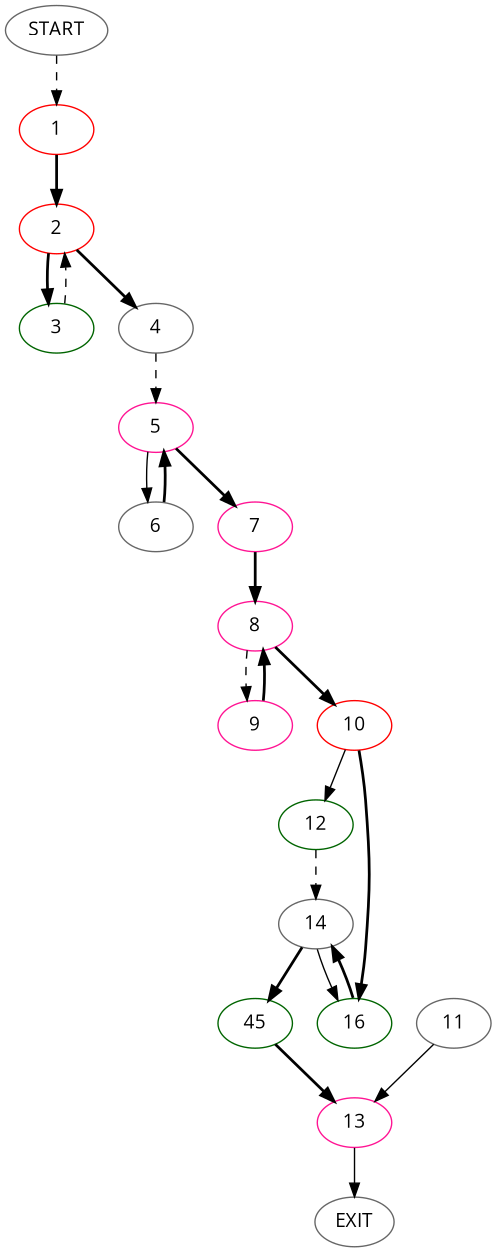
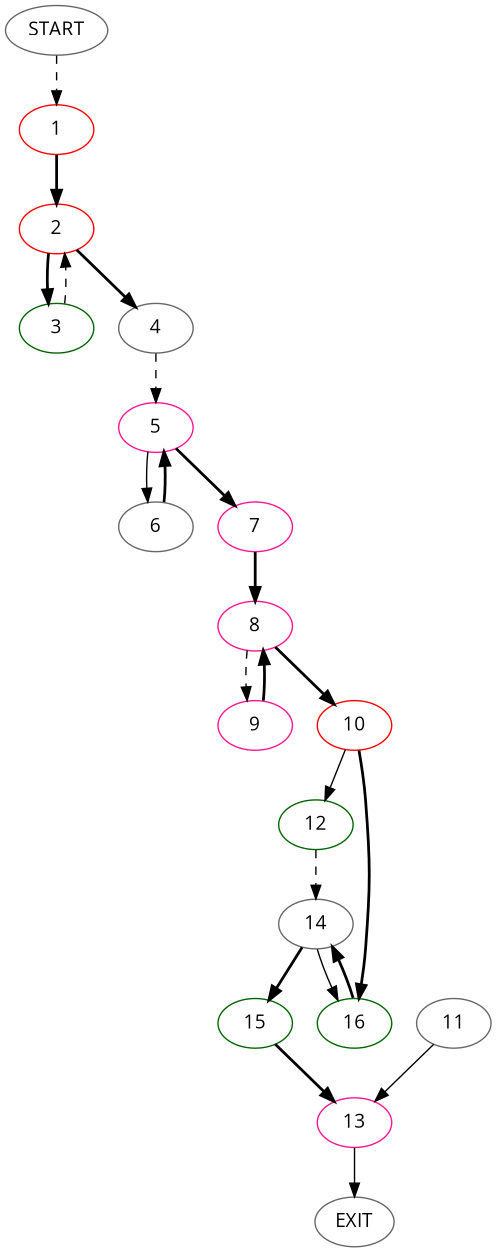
(255, 1023) -> (255, 1023)
